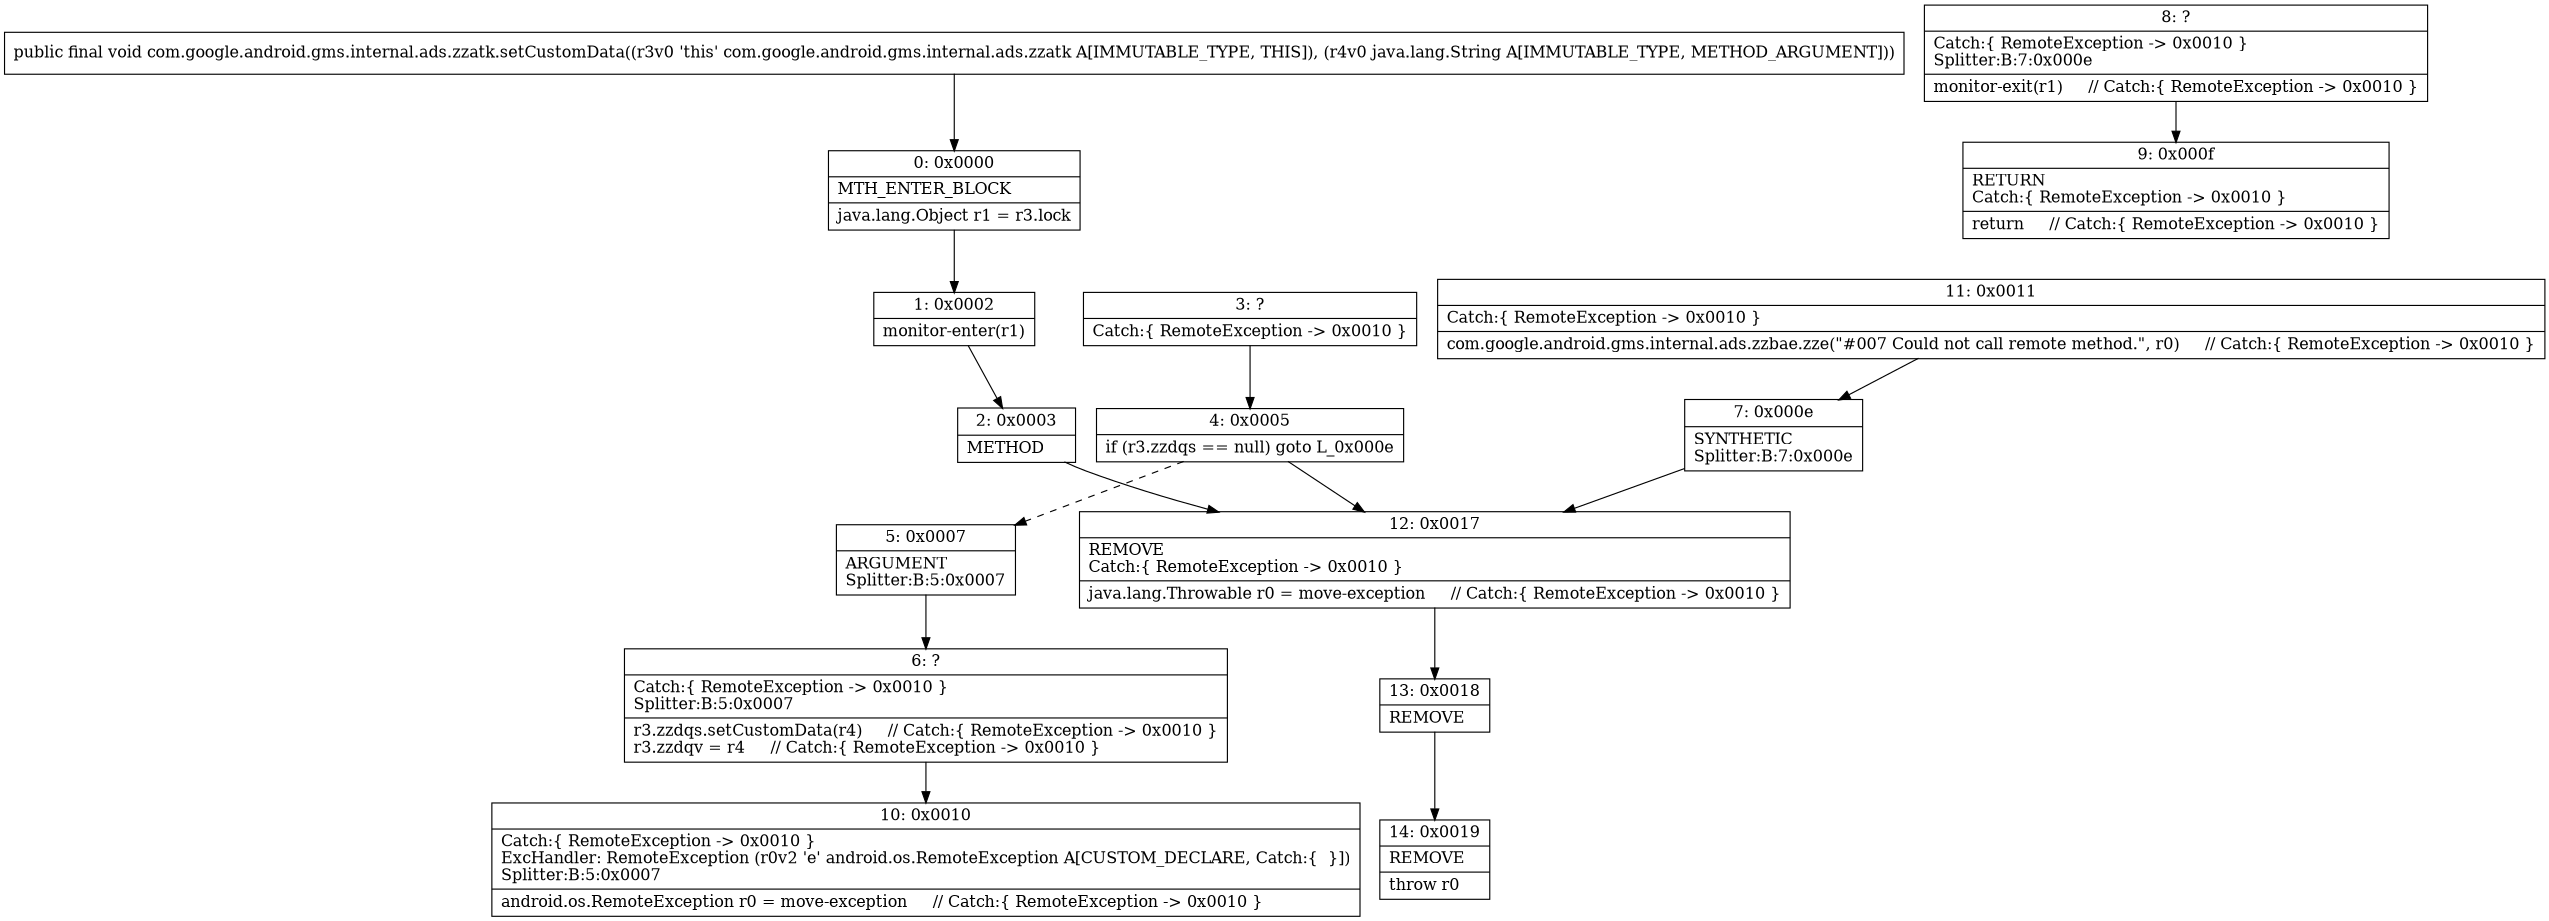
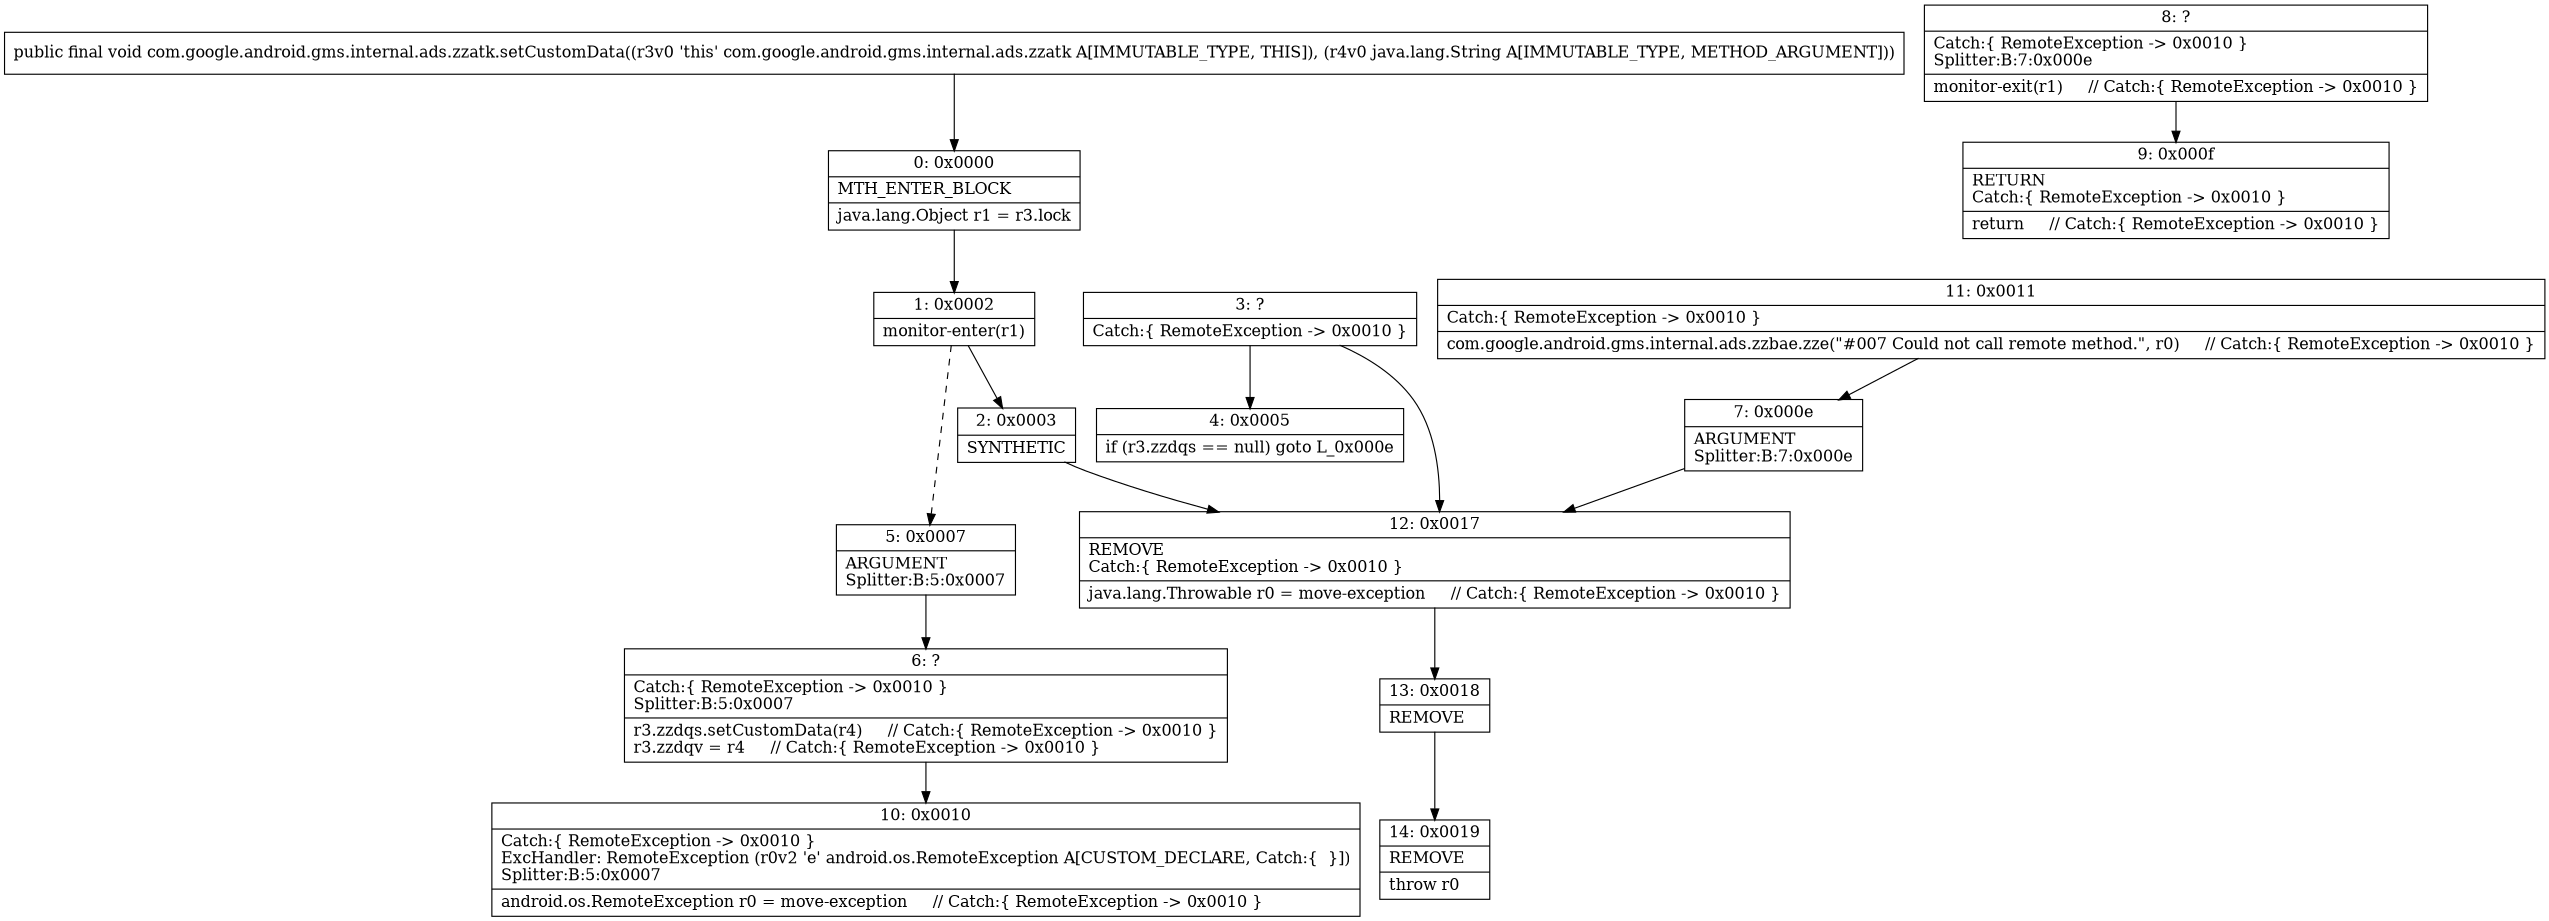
(1744, 440) -> (1745, 440)
(1006, 448) -> (1017, 448)
(1321, 484) -> (1417, 405)
(1105, 491) -> (941, 430)
